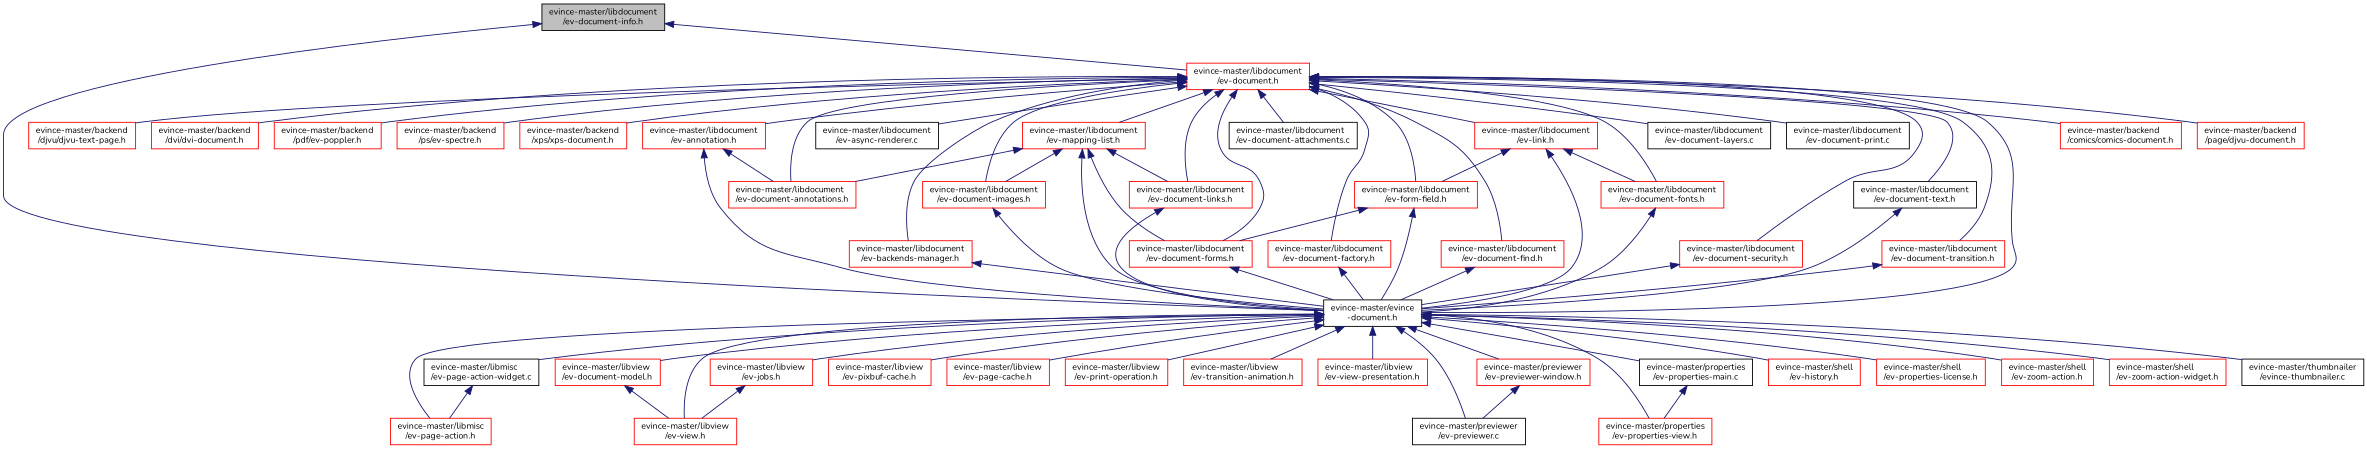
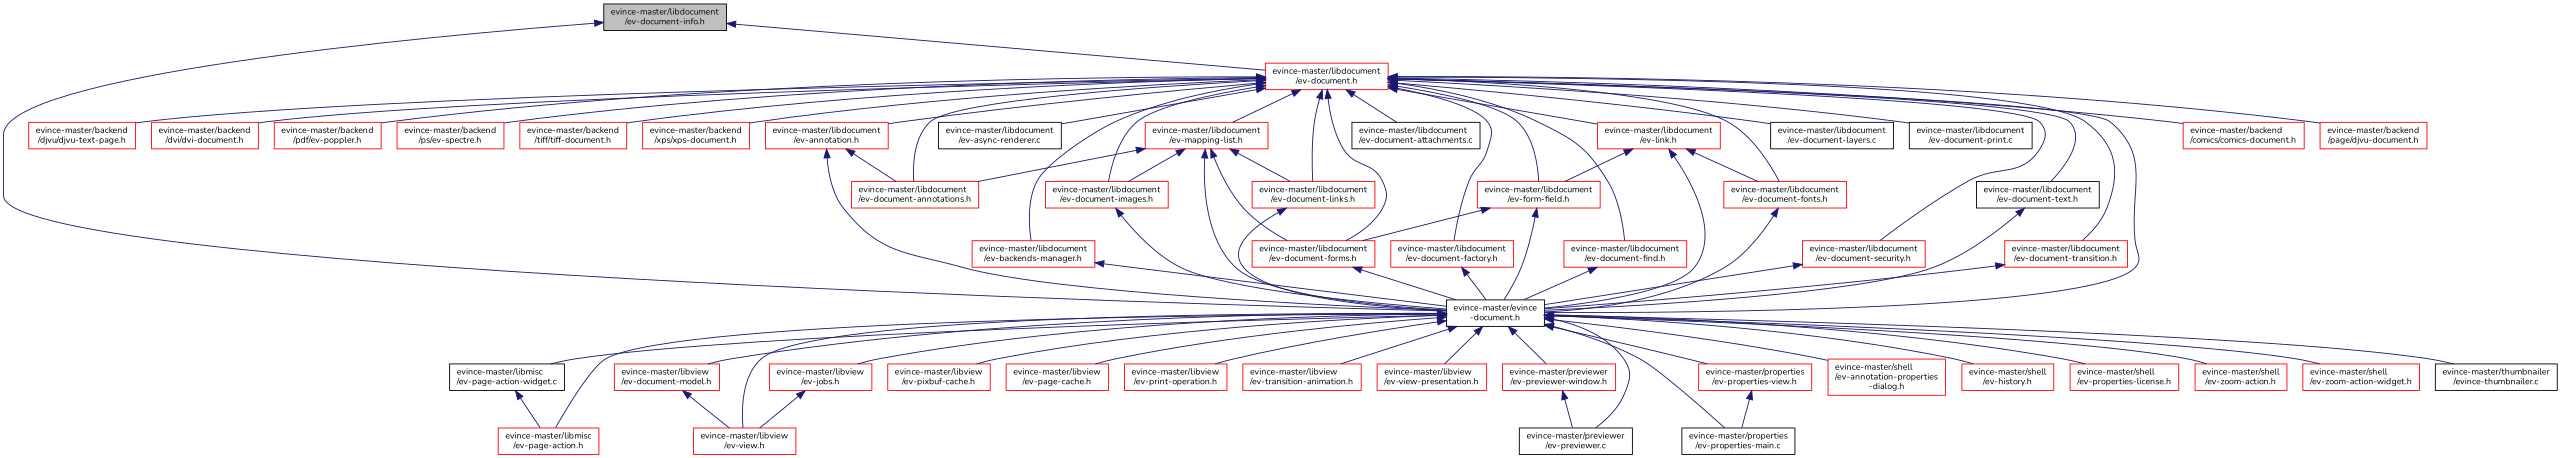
none -> (573, 136)
none -> (1887, 377)
(1673, 406) -> (1746, 413)
